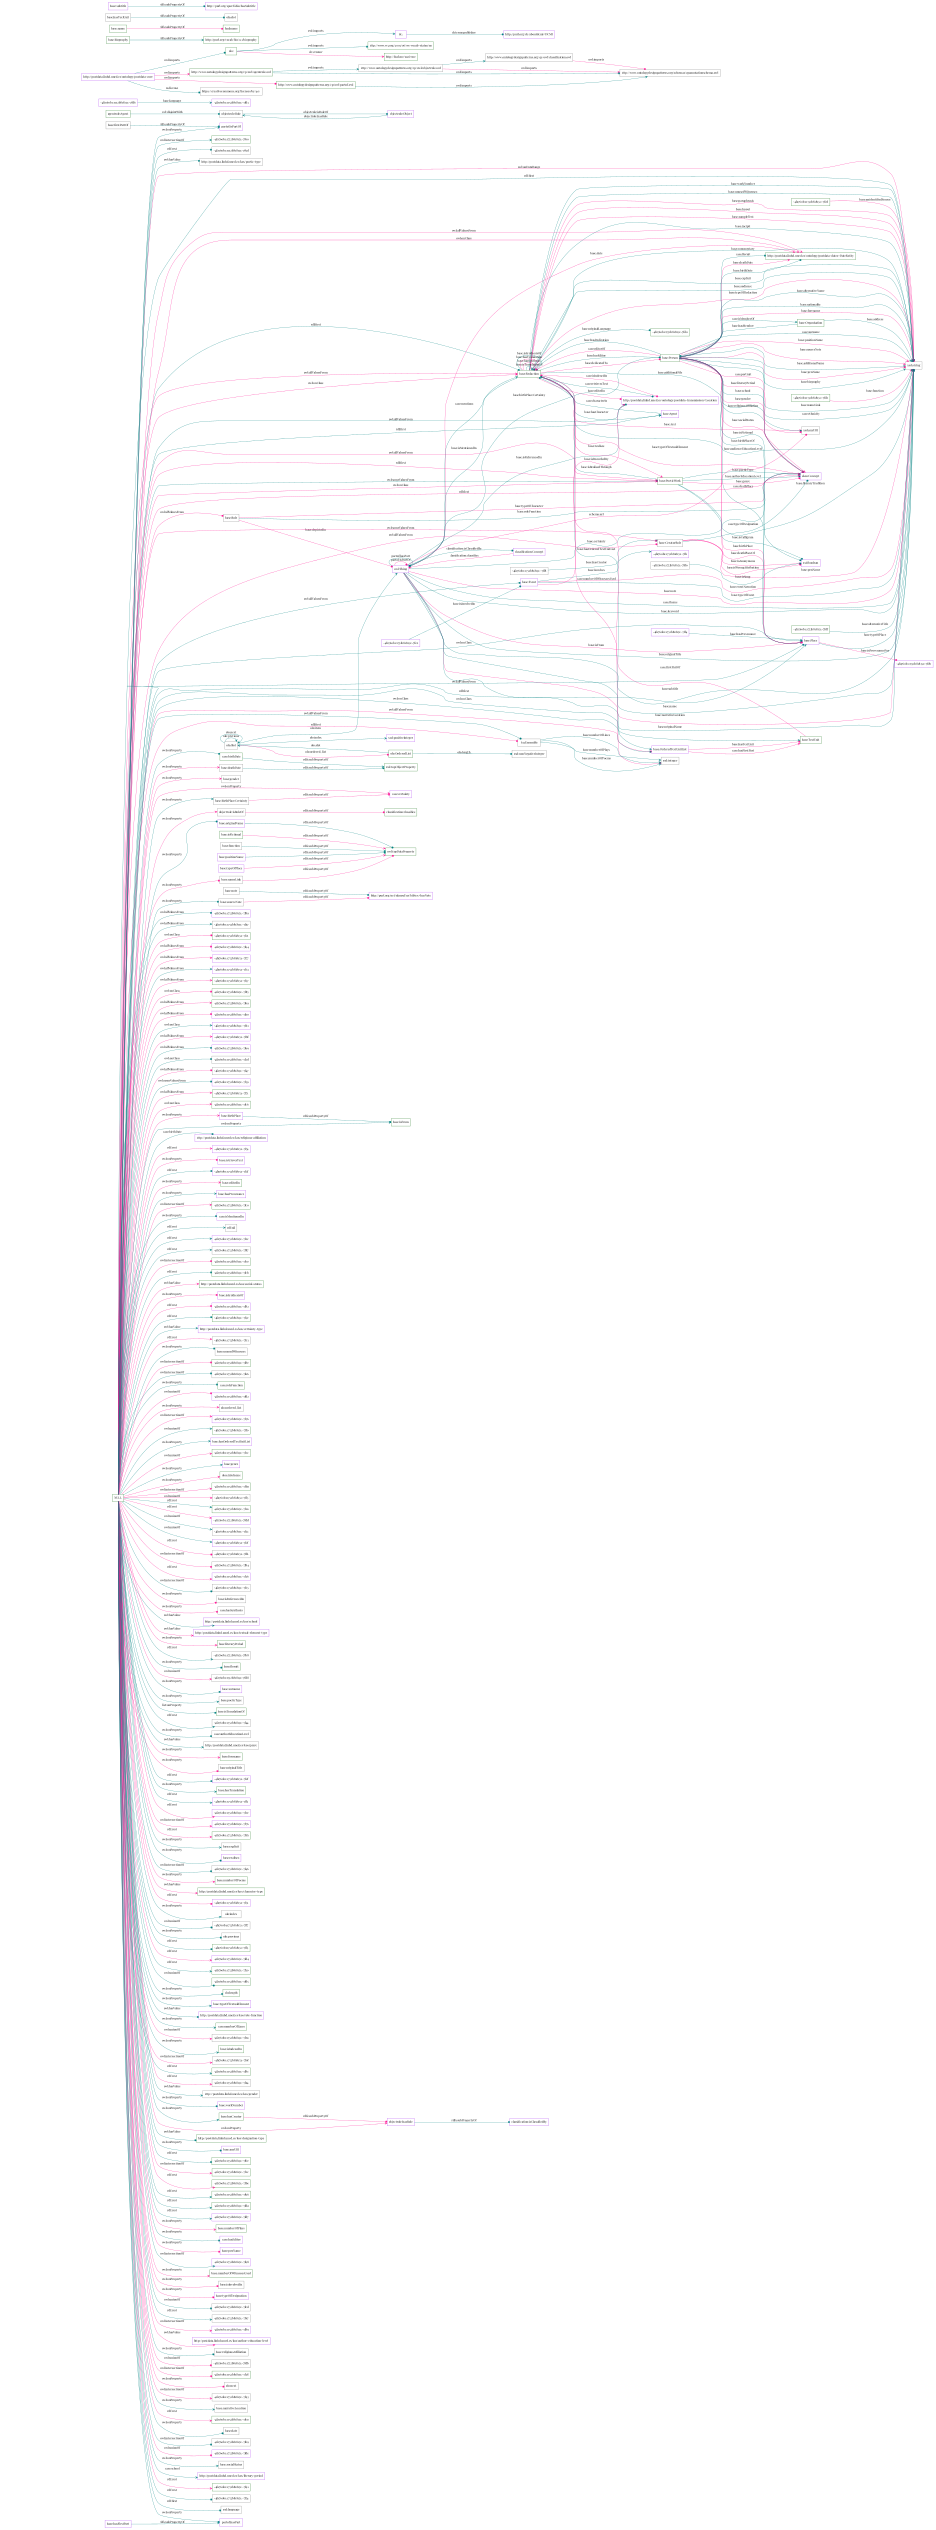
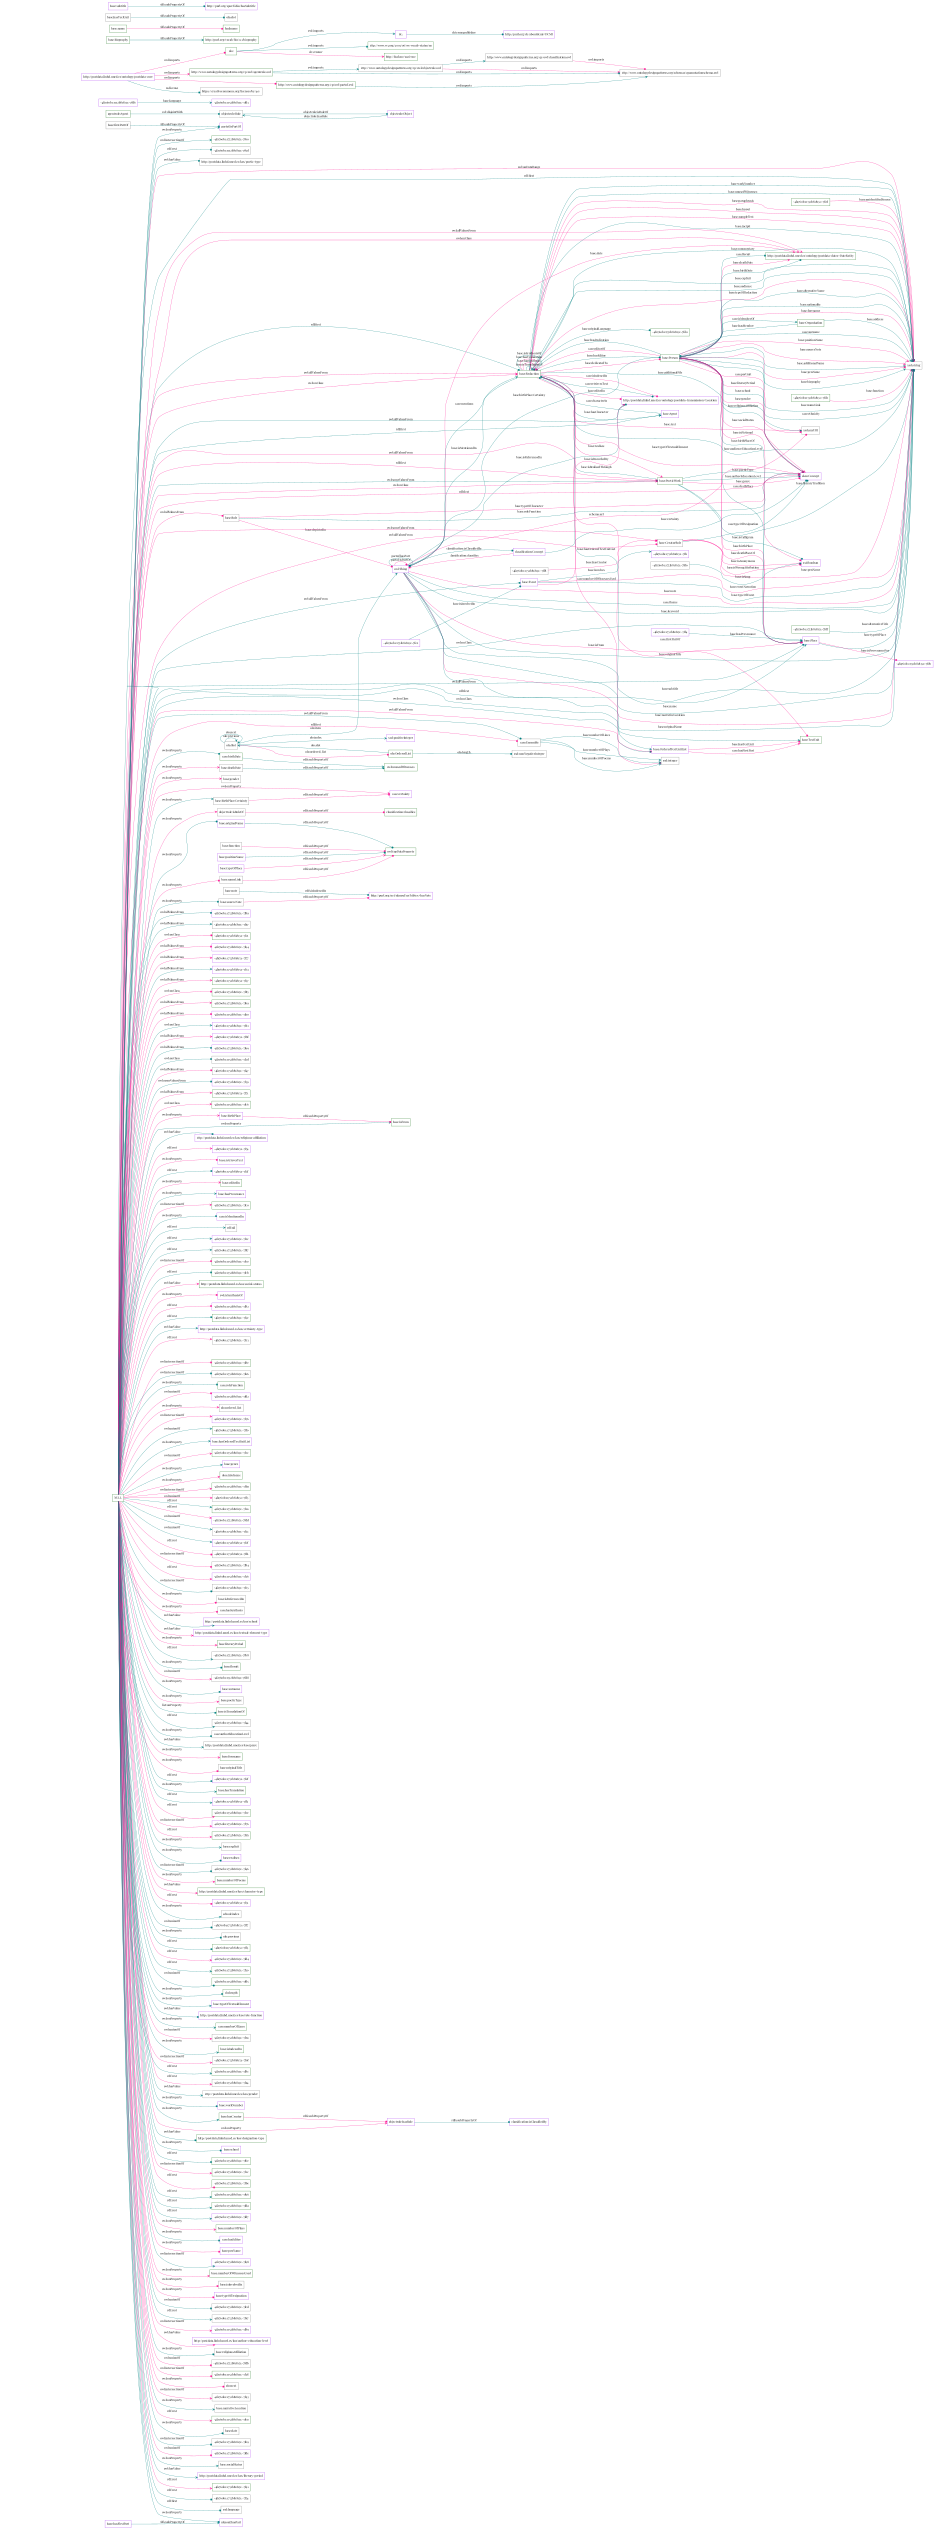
(179, 63) -> (179, 63)
(760, 437) -> (760, 437)
(619, 538) -> (679, 530)
(609, 565) -> (609, 565)
(617, 628) -> (617, 607)
(529, 743) -> (529, 743)
(401, 767) -> (401, 767)
(231, 835) -> none
(313, 849) -> (313, 849)
(316, 891) -> (316, 891)
(316, 1119) -> (316, 1119)
(172, 1132) -> (172, 1132)
(231, 1295) -> (231, 1295)
(231, 1352) -> none
(132, 1632) -> (132, 1632)
(231, 1813) -> (231, 1813)
(130, 1869) -> (130, 1869)
(231, 1914) -> (231, 1914)
(231, 2150) -> (231, 2150)
(172, 2469) -> (172, 2469)
(231, 2522) -> (231, 2522)
